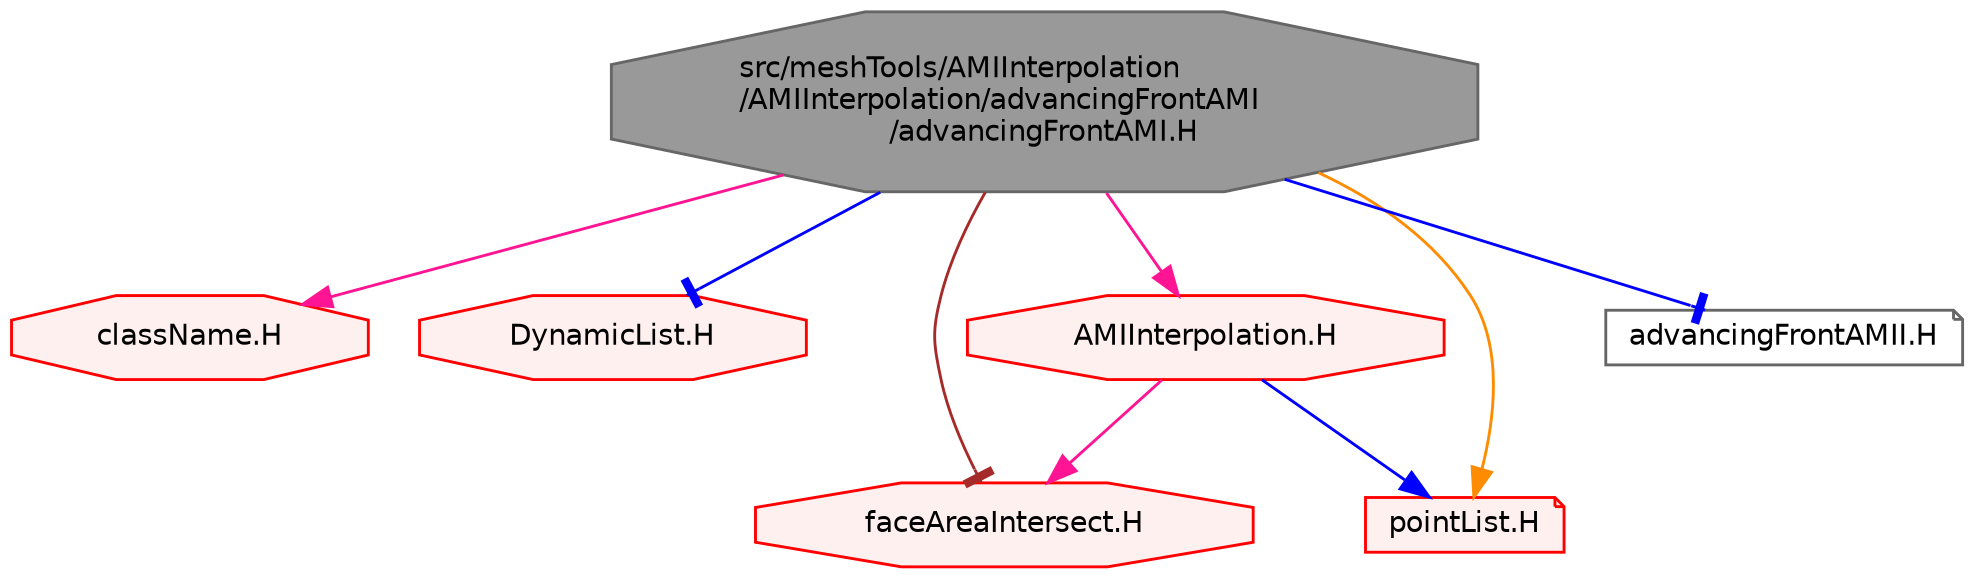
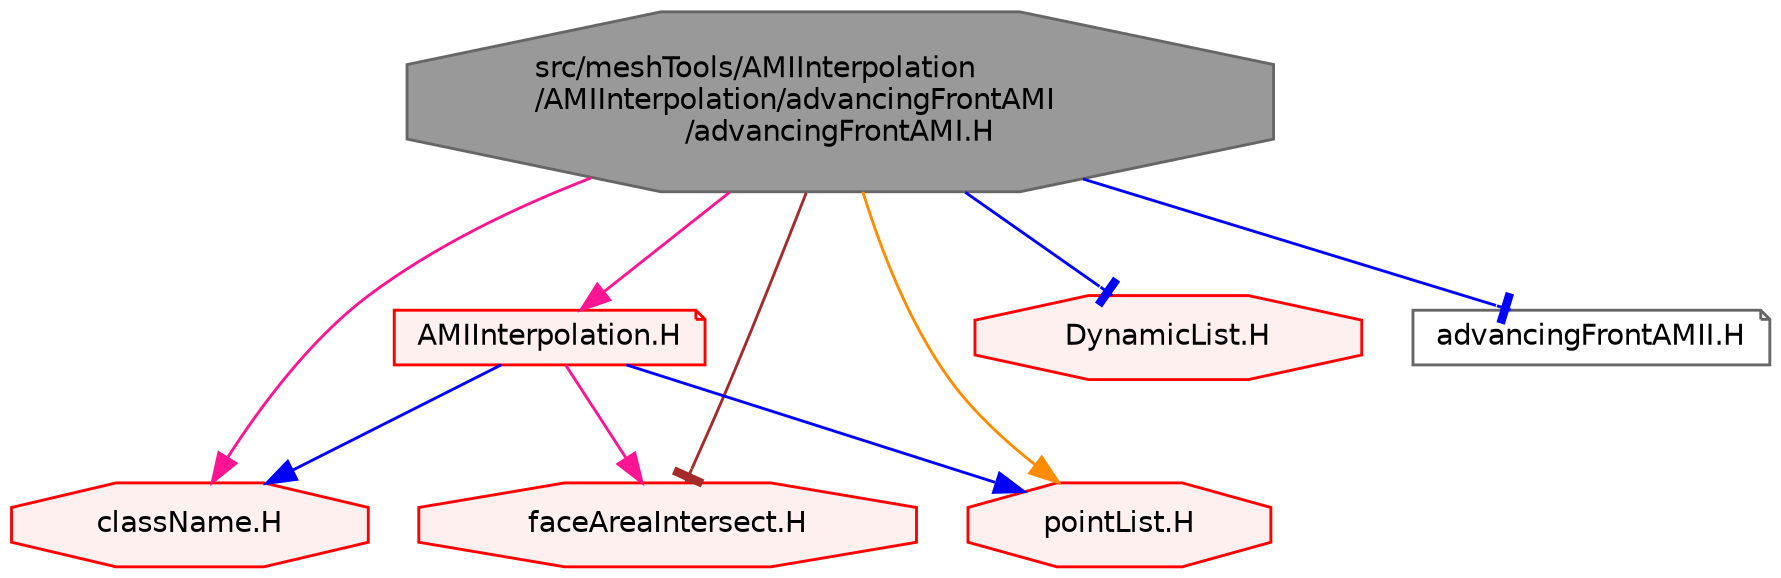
(1206, 338) -> (550, 338)
none -> (397, 418)
(1465, 525) -> (1119, 525)
